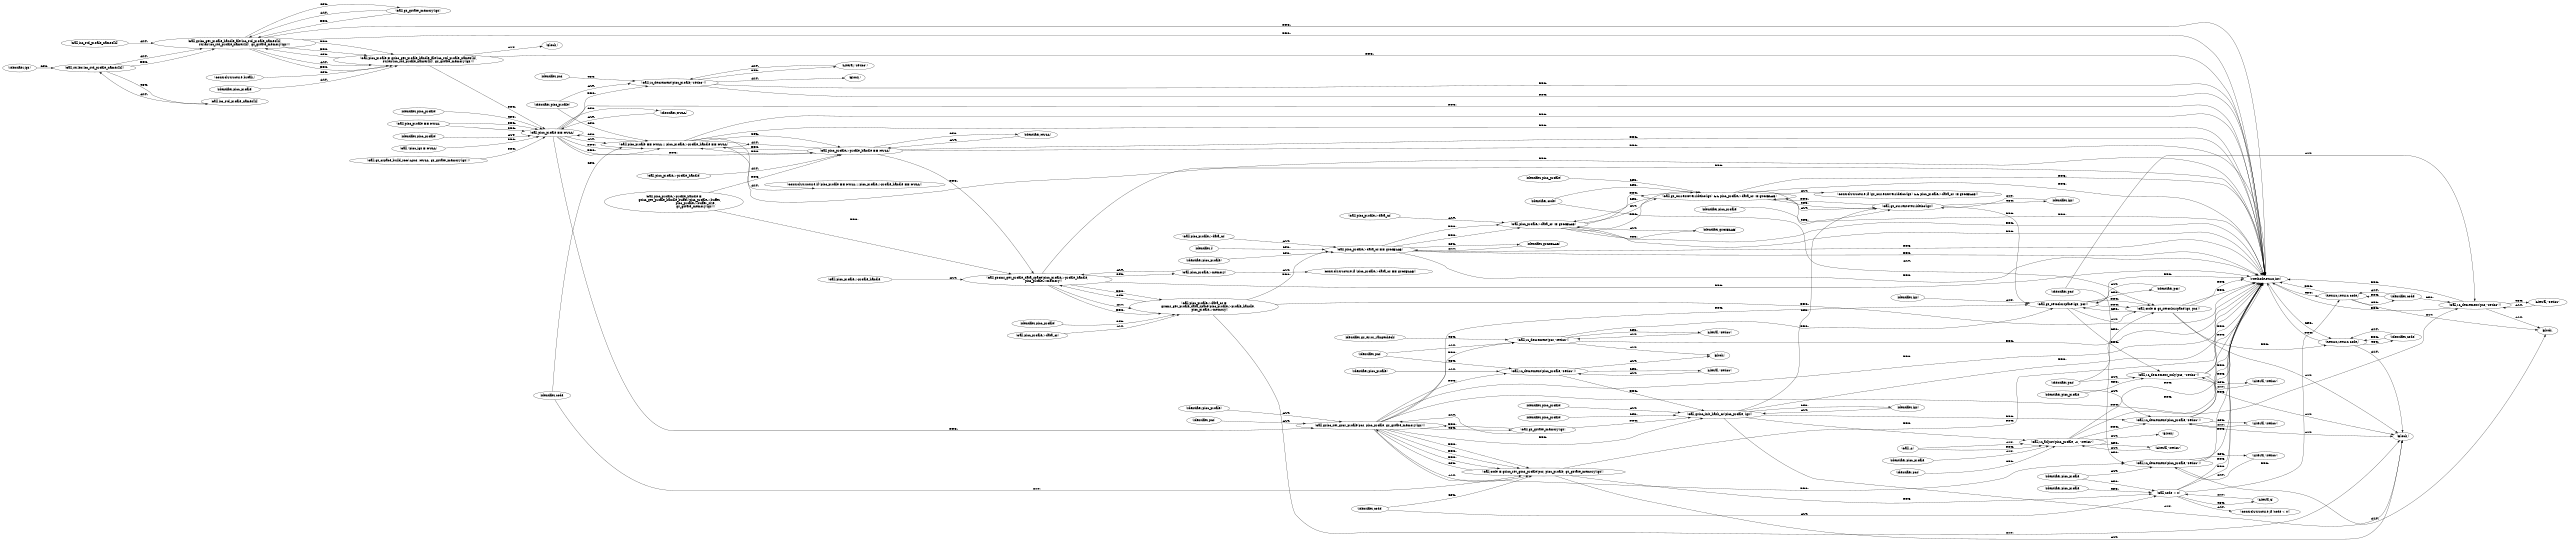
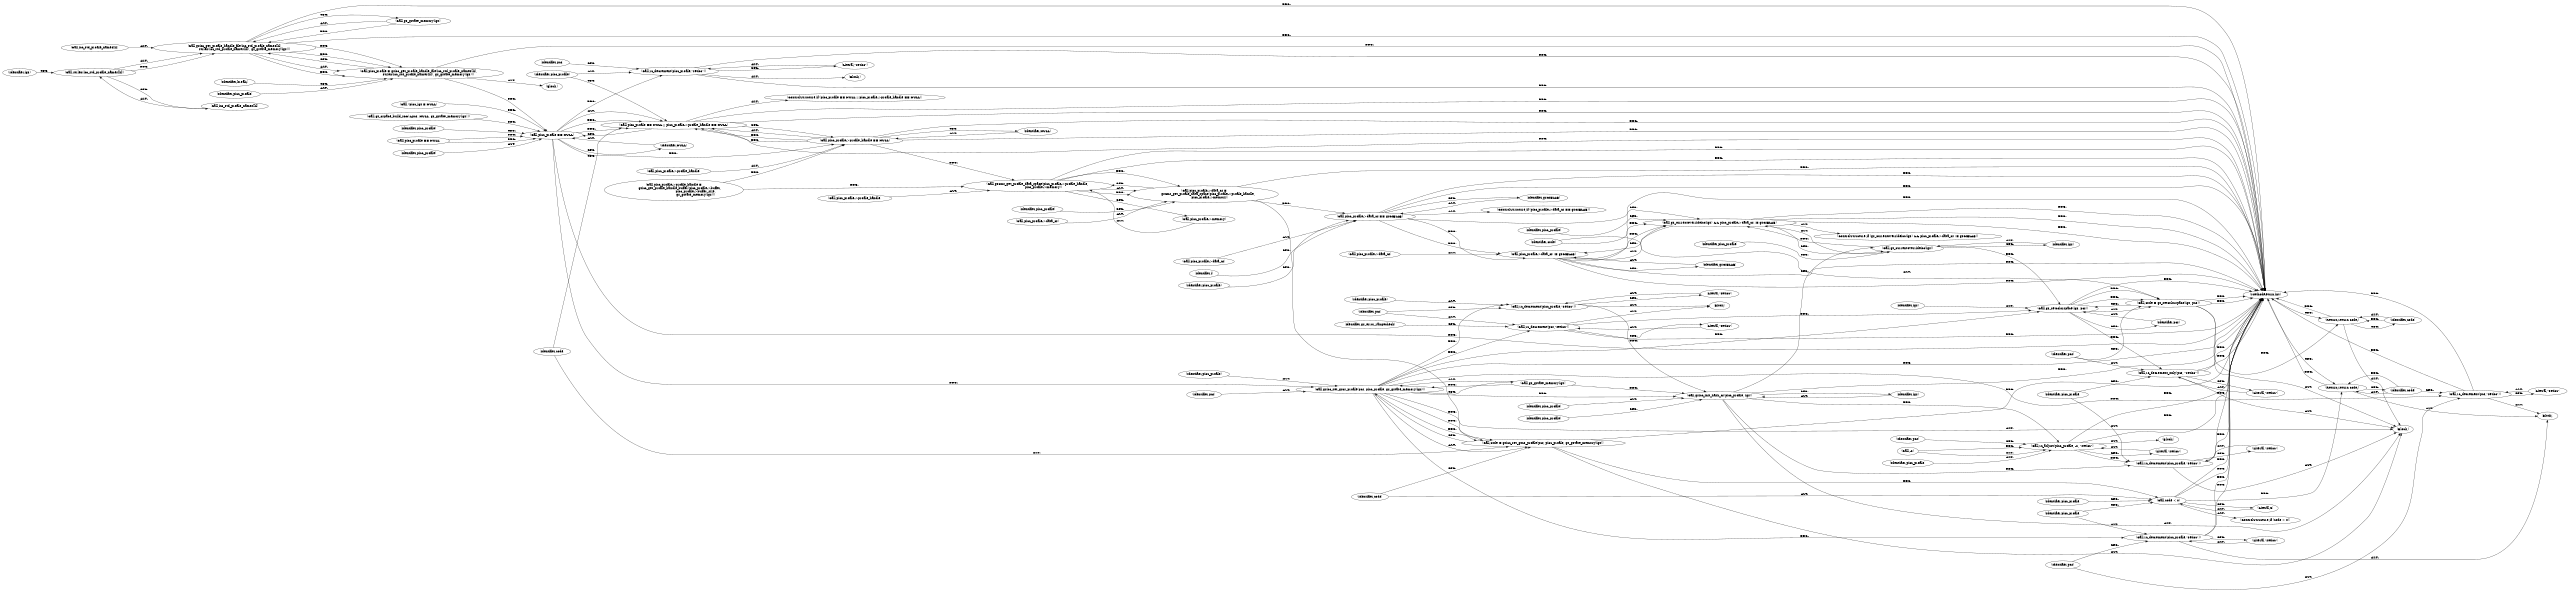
(235, 78) -> (235, 82)
(1270, 272) -> (1450, 214)
